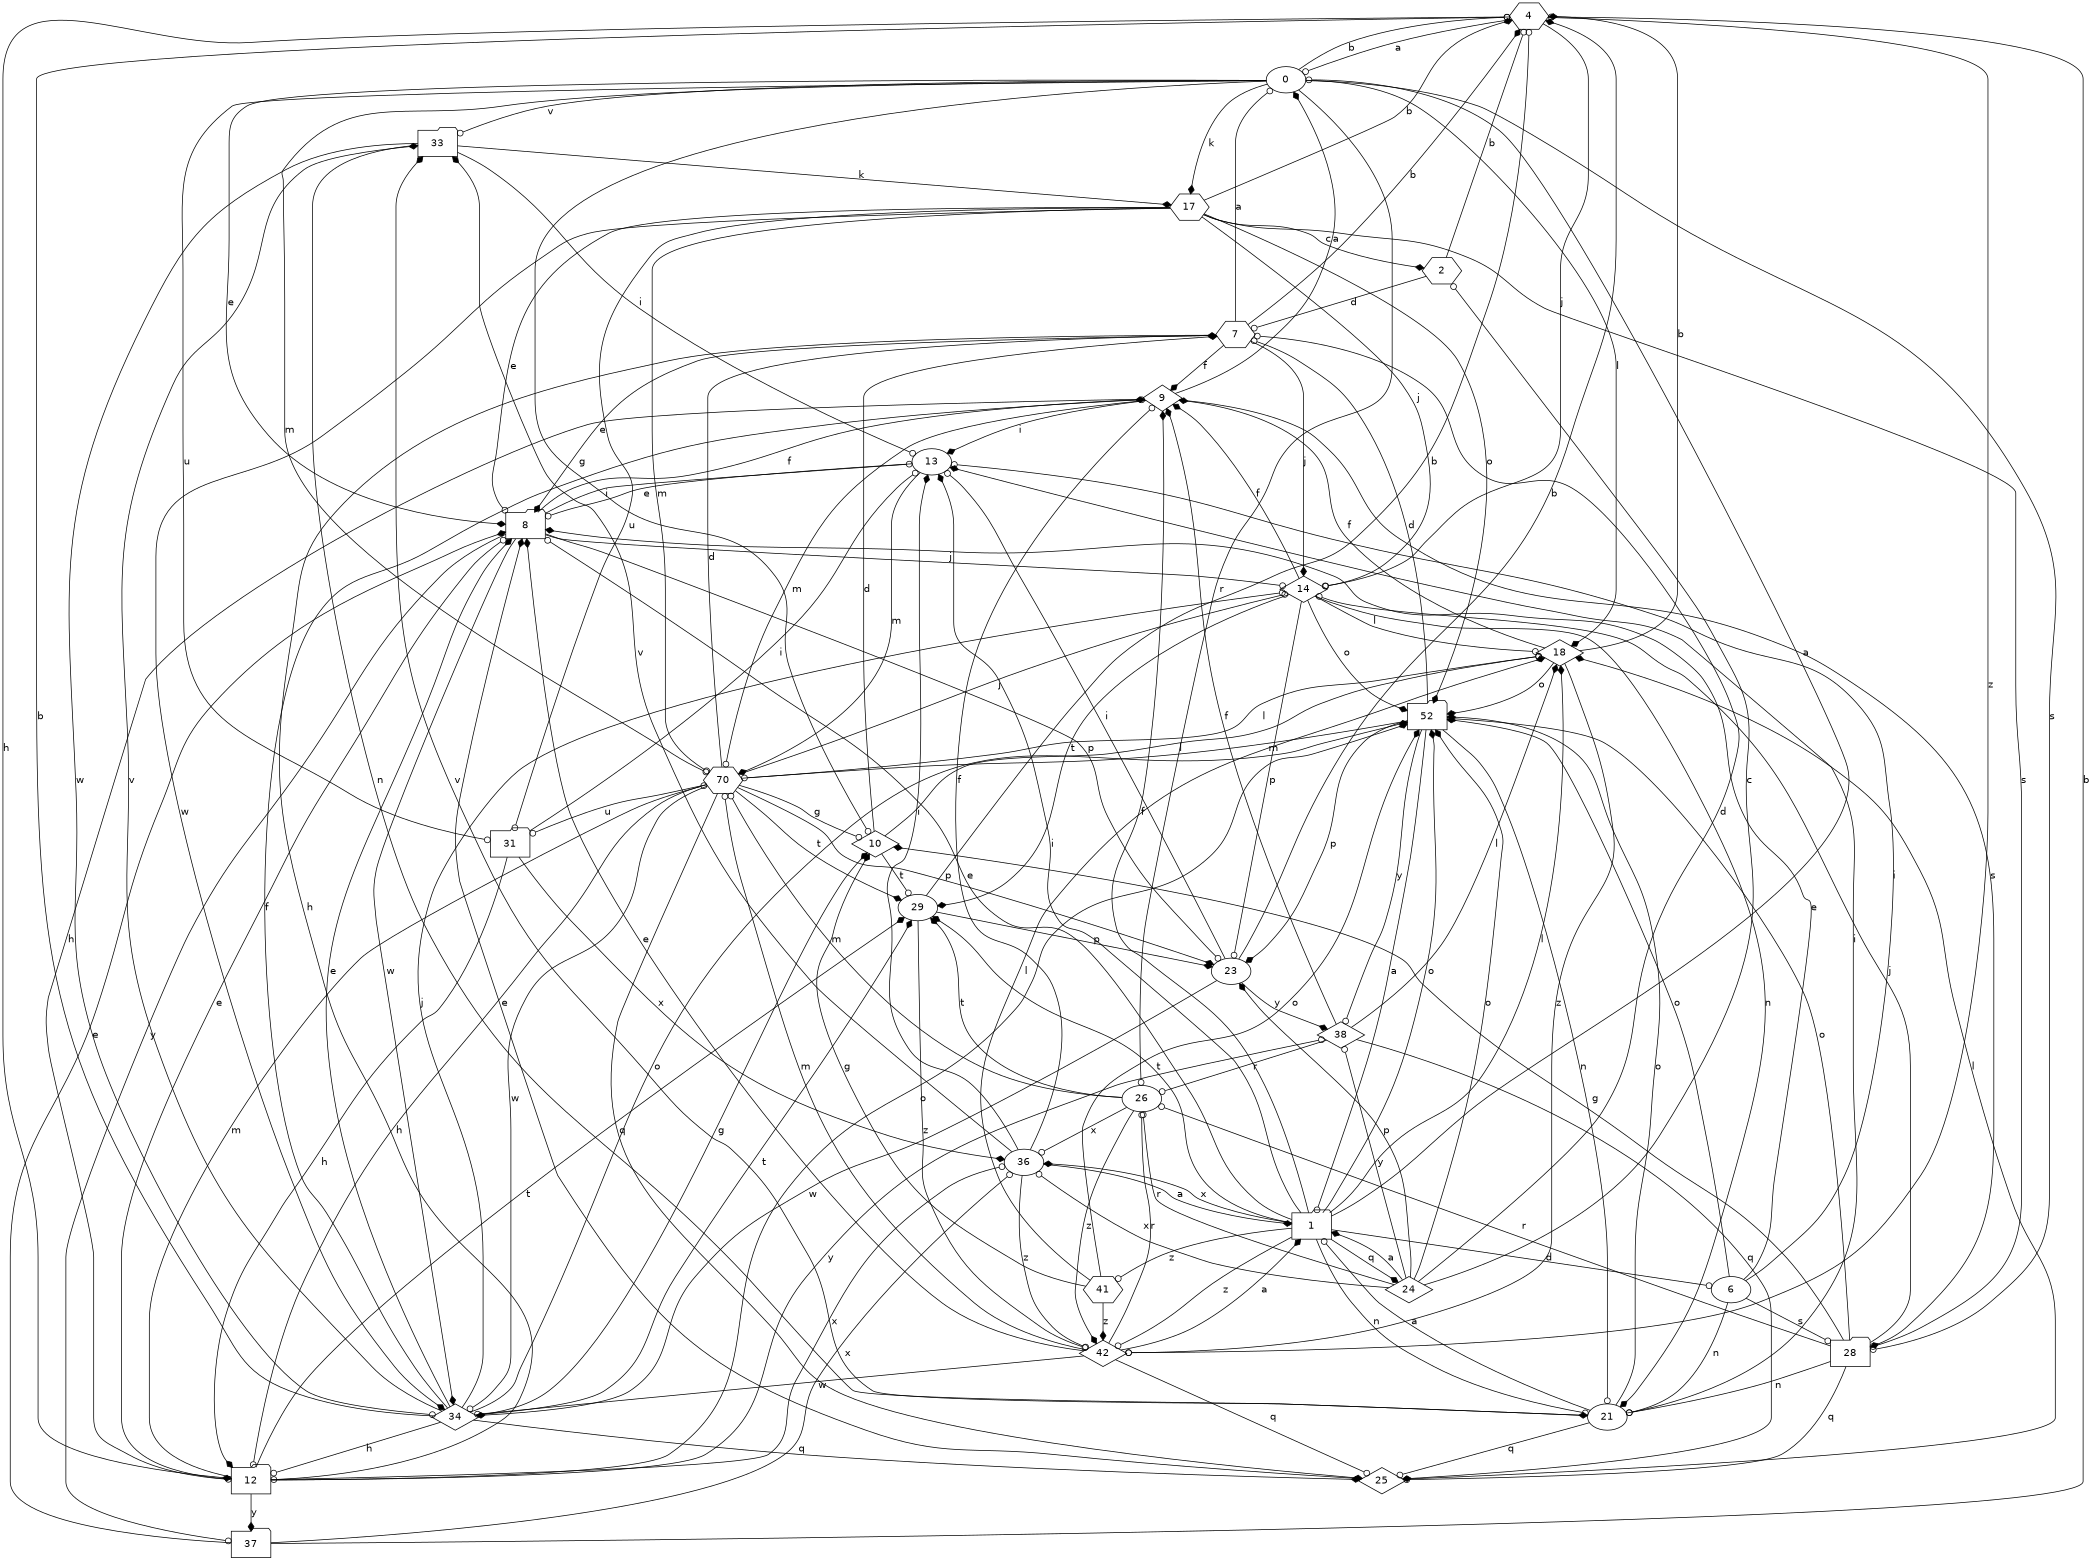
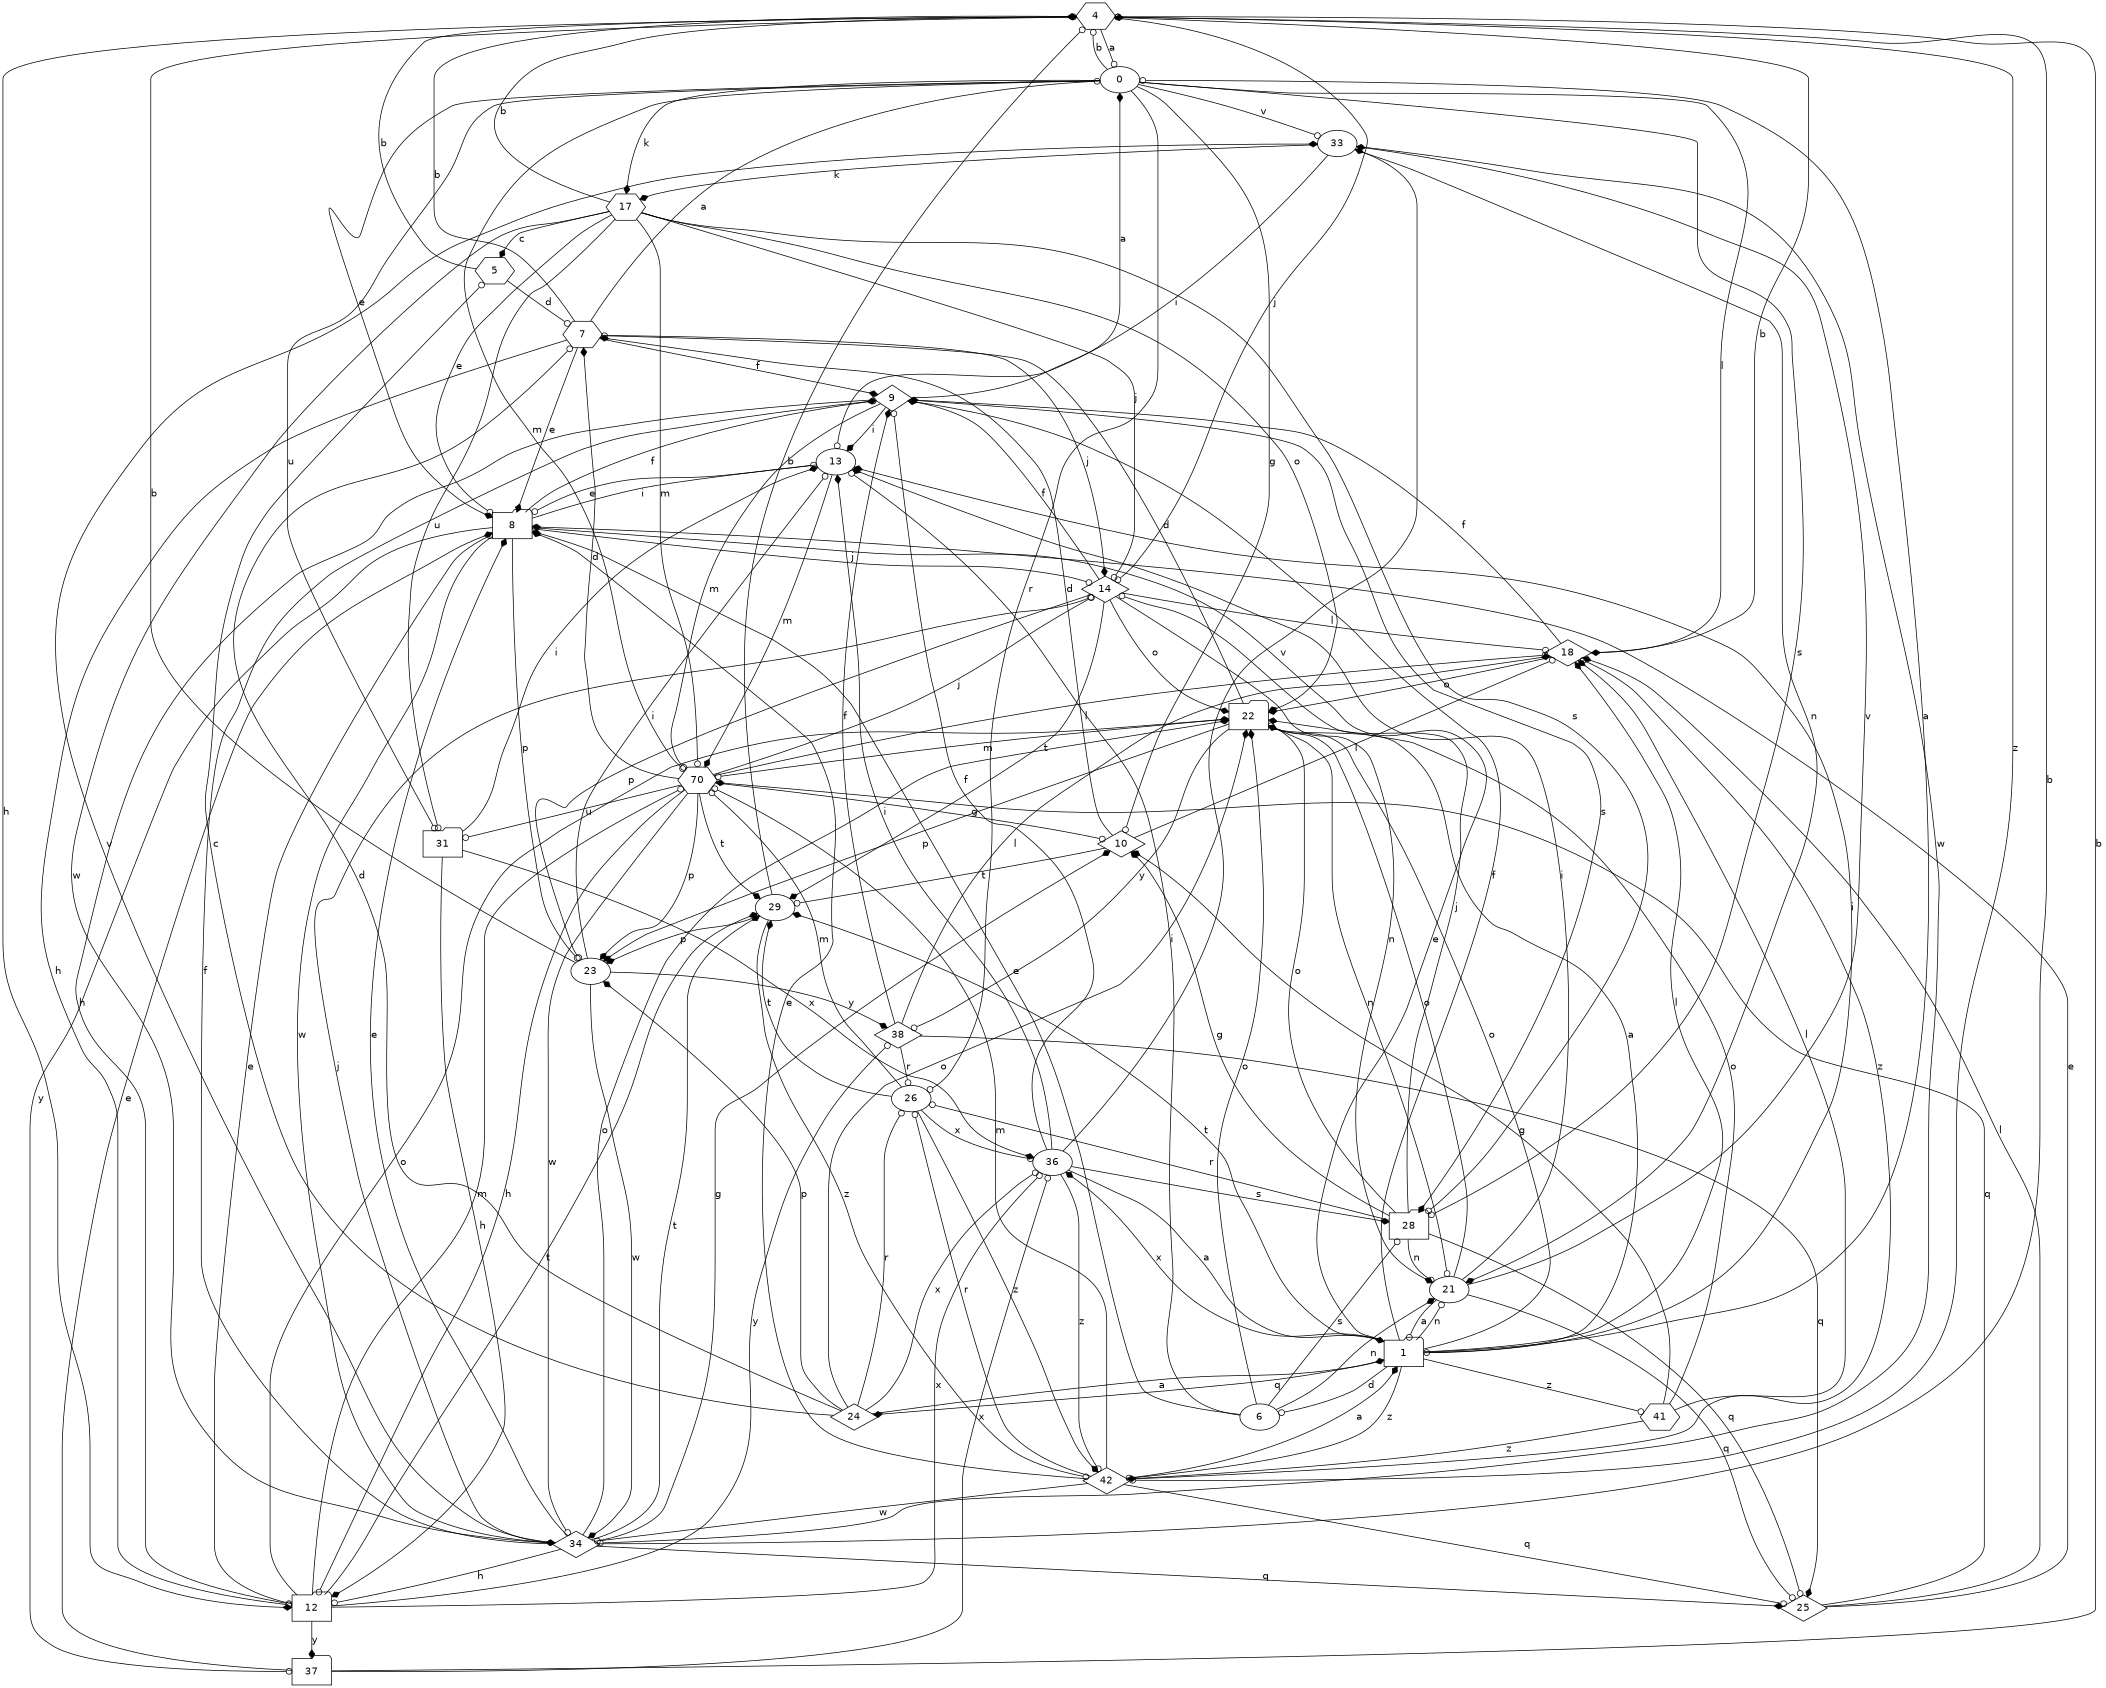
(438, 143) -> (1337, 143)
(1442, 271) -> (495, 271)
(732, 682) -> (577, 614)
(1427, 717) -> (1249, 717)
(1552, 1141) -> (1873, 1344)
(1377, 1171) -> none
none -> (1226, 1194)
(753, 1307) -> (1712, 955)
(1695, 1372) -> (1351, 1356)
